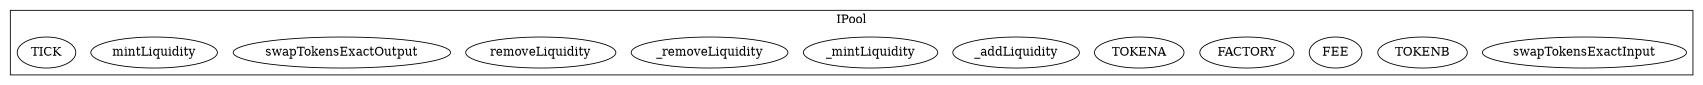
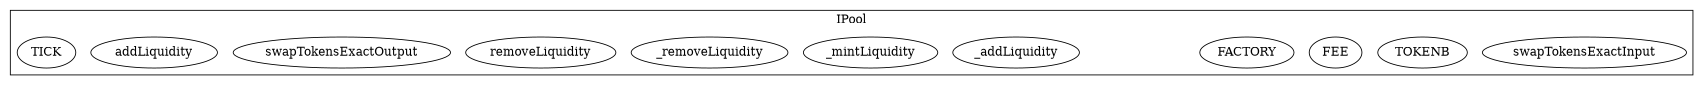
(154, 53) -> (154, 53)
(1139, 53) -> none
